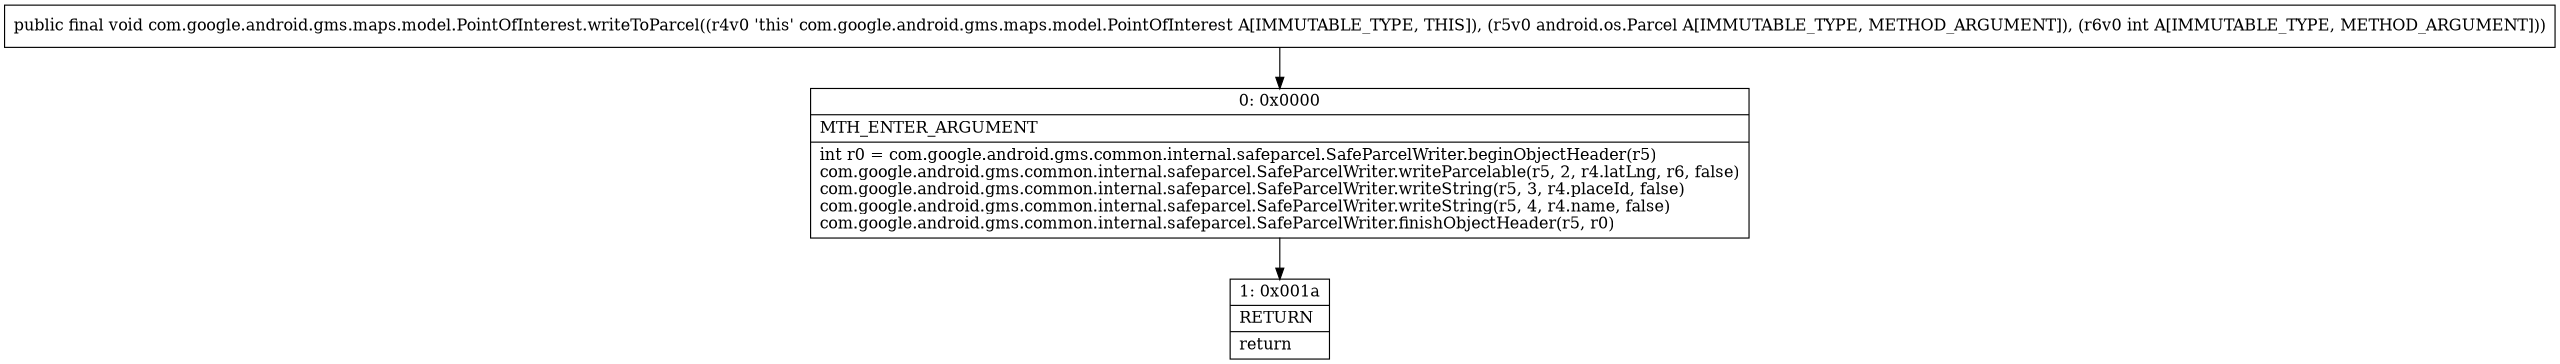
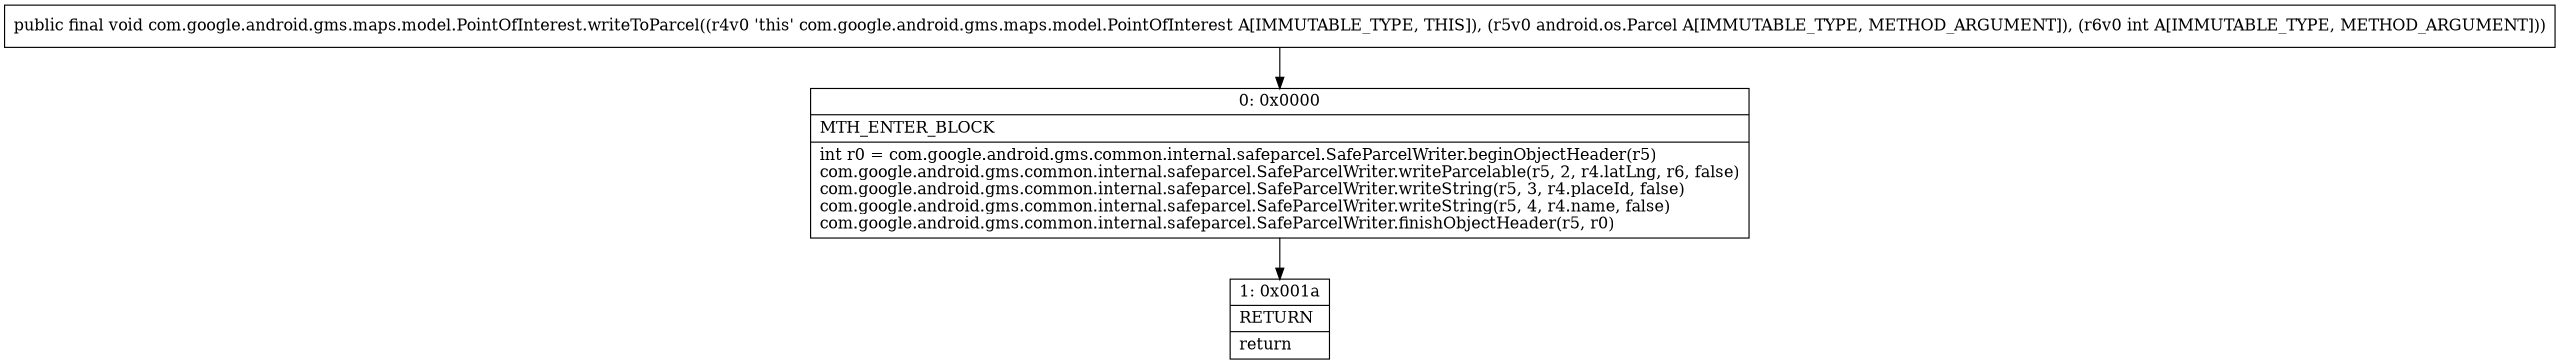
(929, 128) -> (908, 128)
